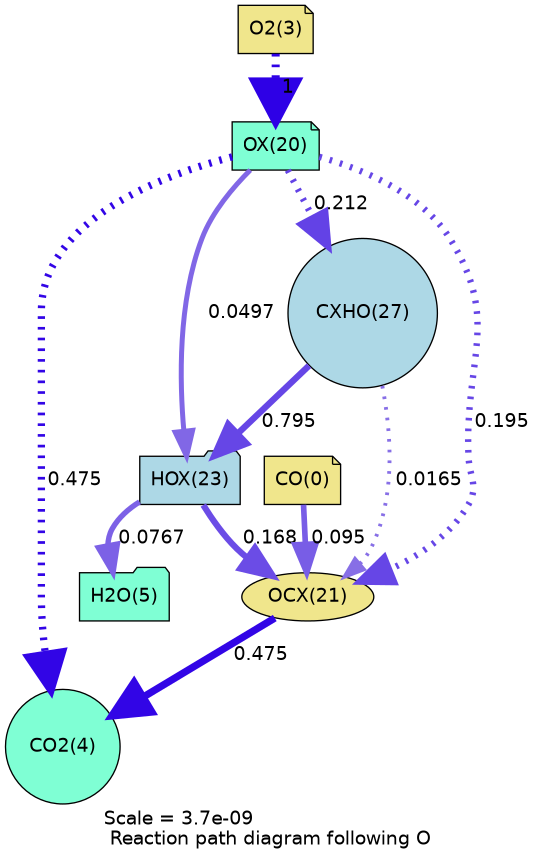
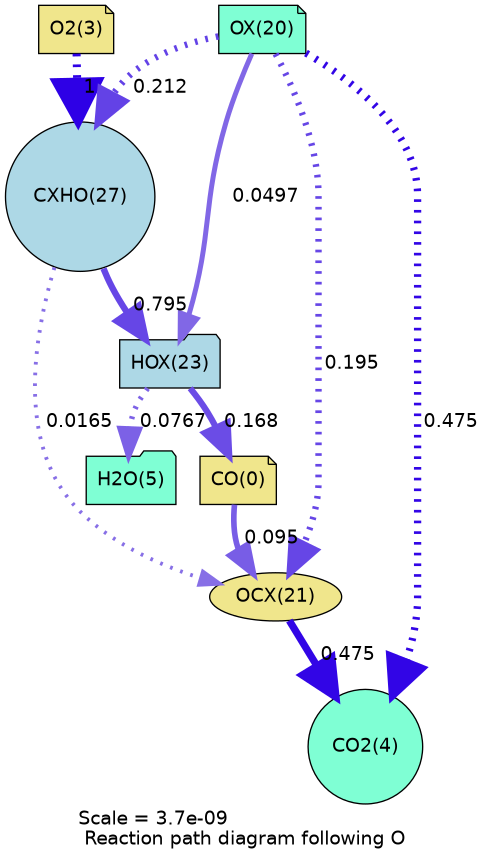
(276, 67) -> (77, 67)
(118, 520) -> (136, 407)
(223, 533) -> (204, 407)
